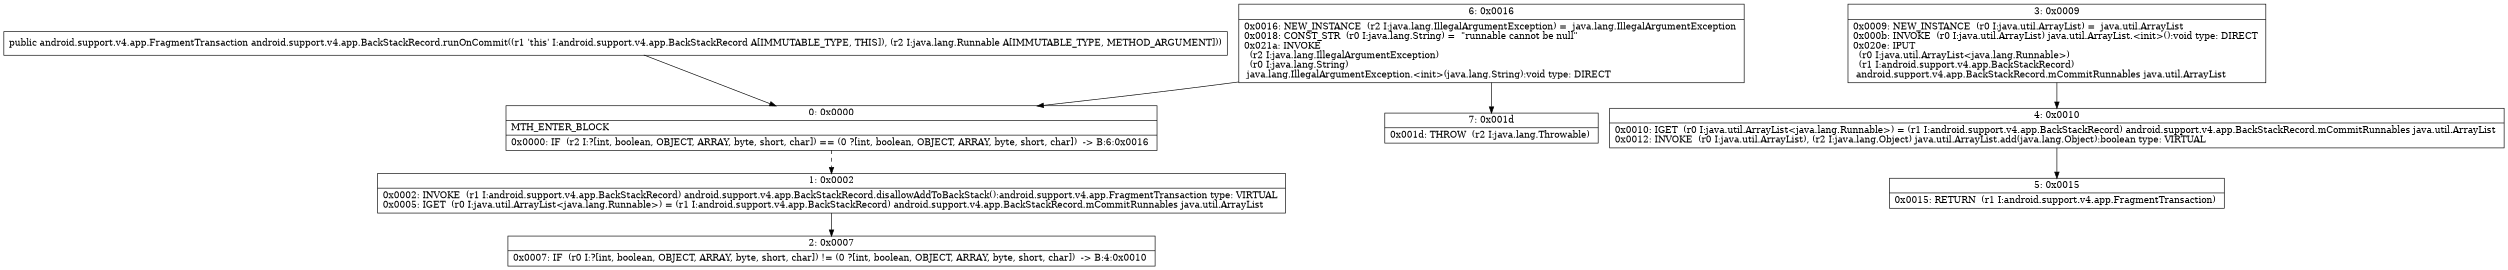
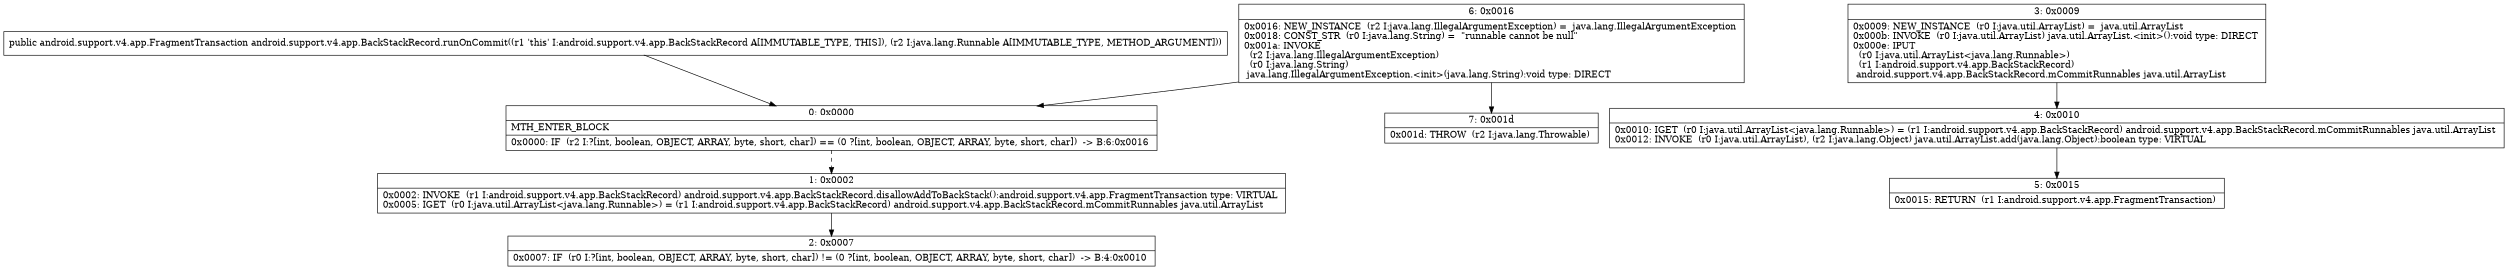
(1285, 46) -> (1285, 46)
(1887, 46) -> (1887, 46)
